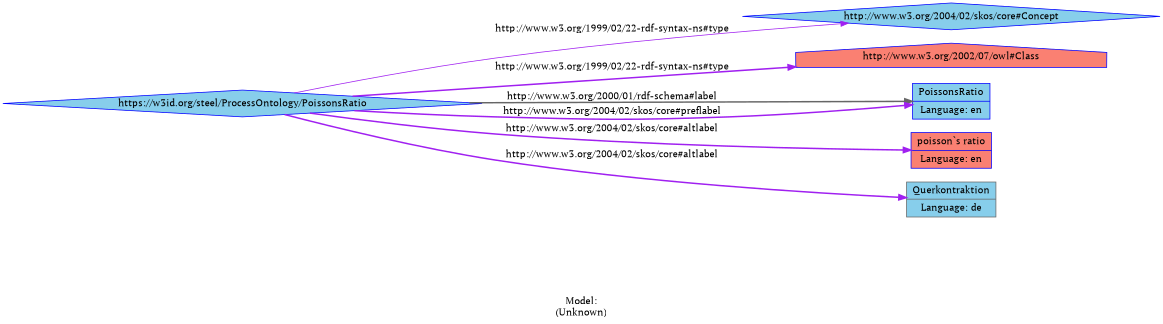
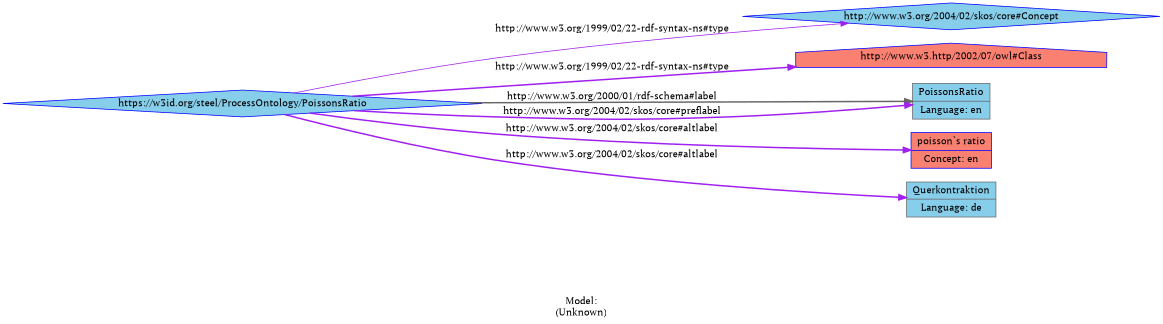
(951, 57) -> (951, 57)
(951, 101) -> (951, 101)
(951, 159) -> (951, 159)
